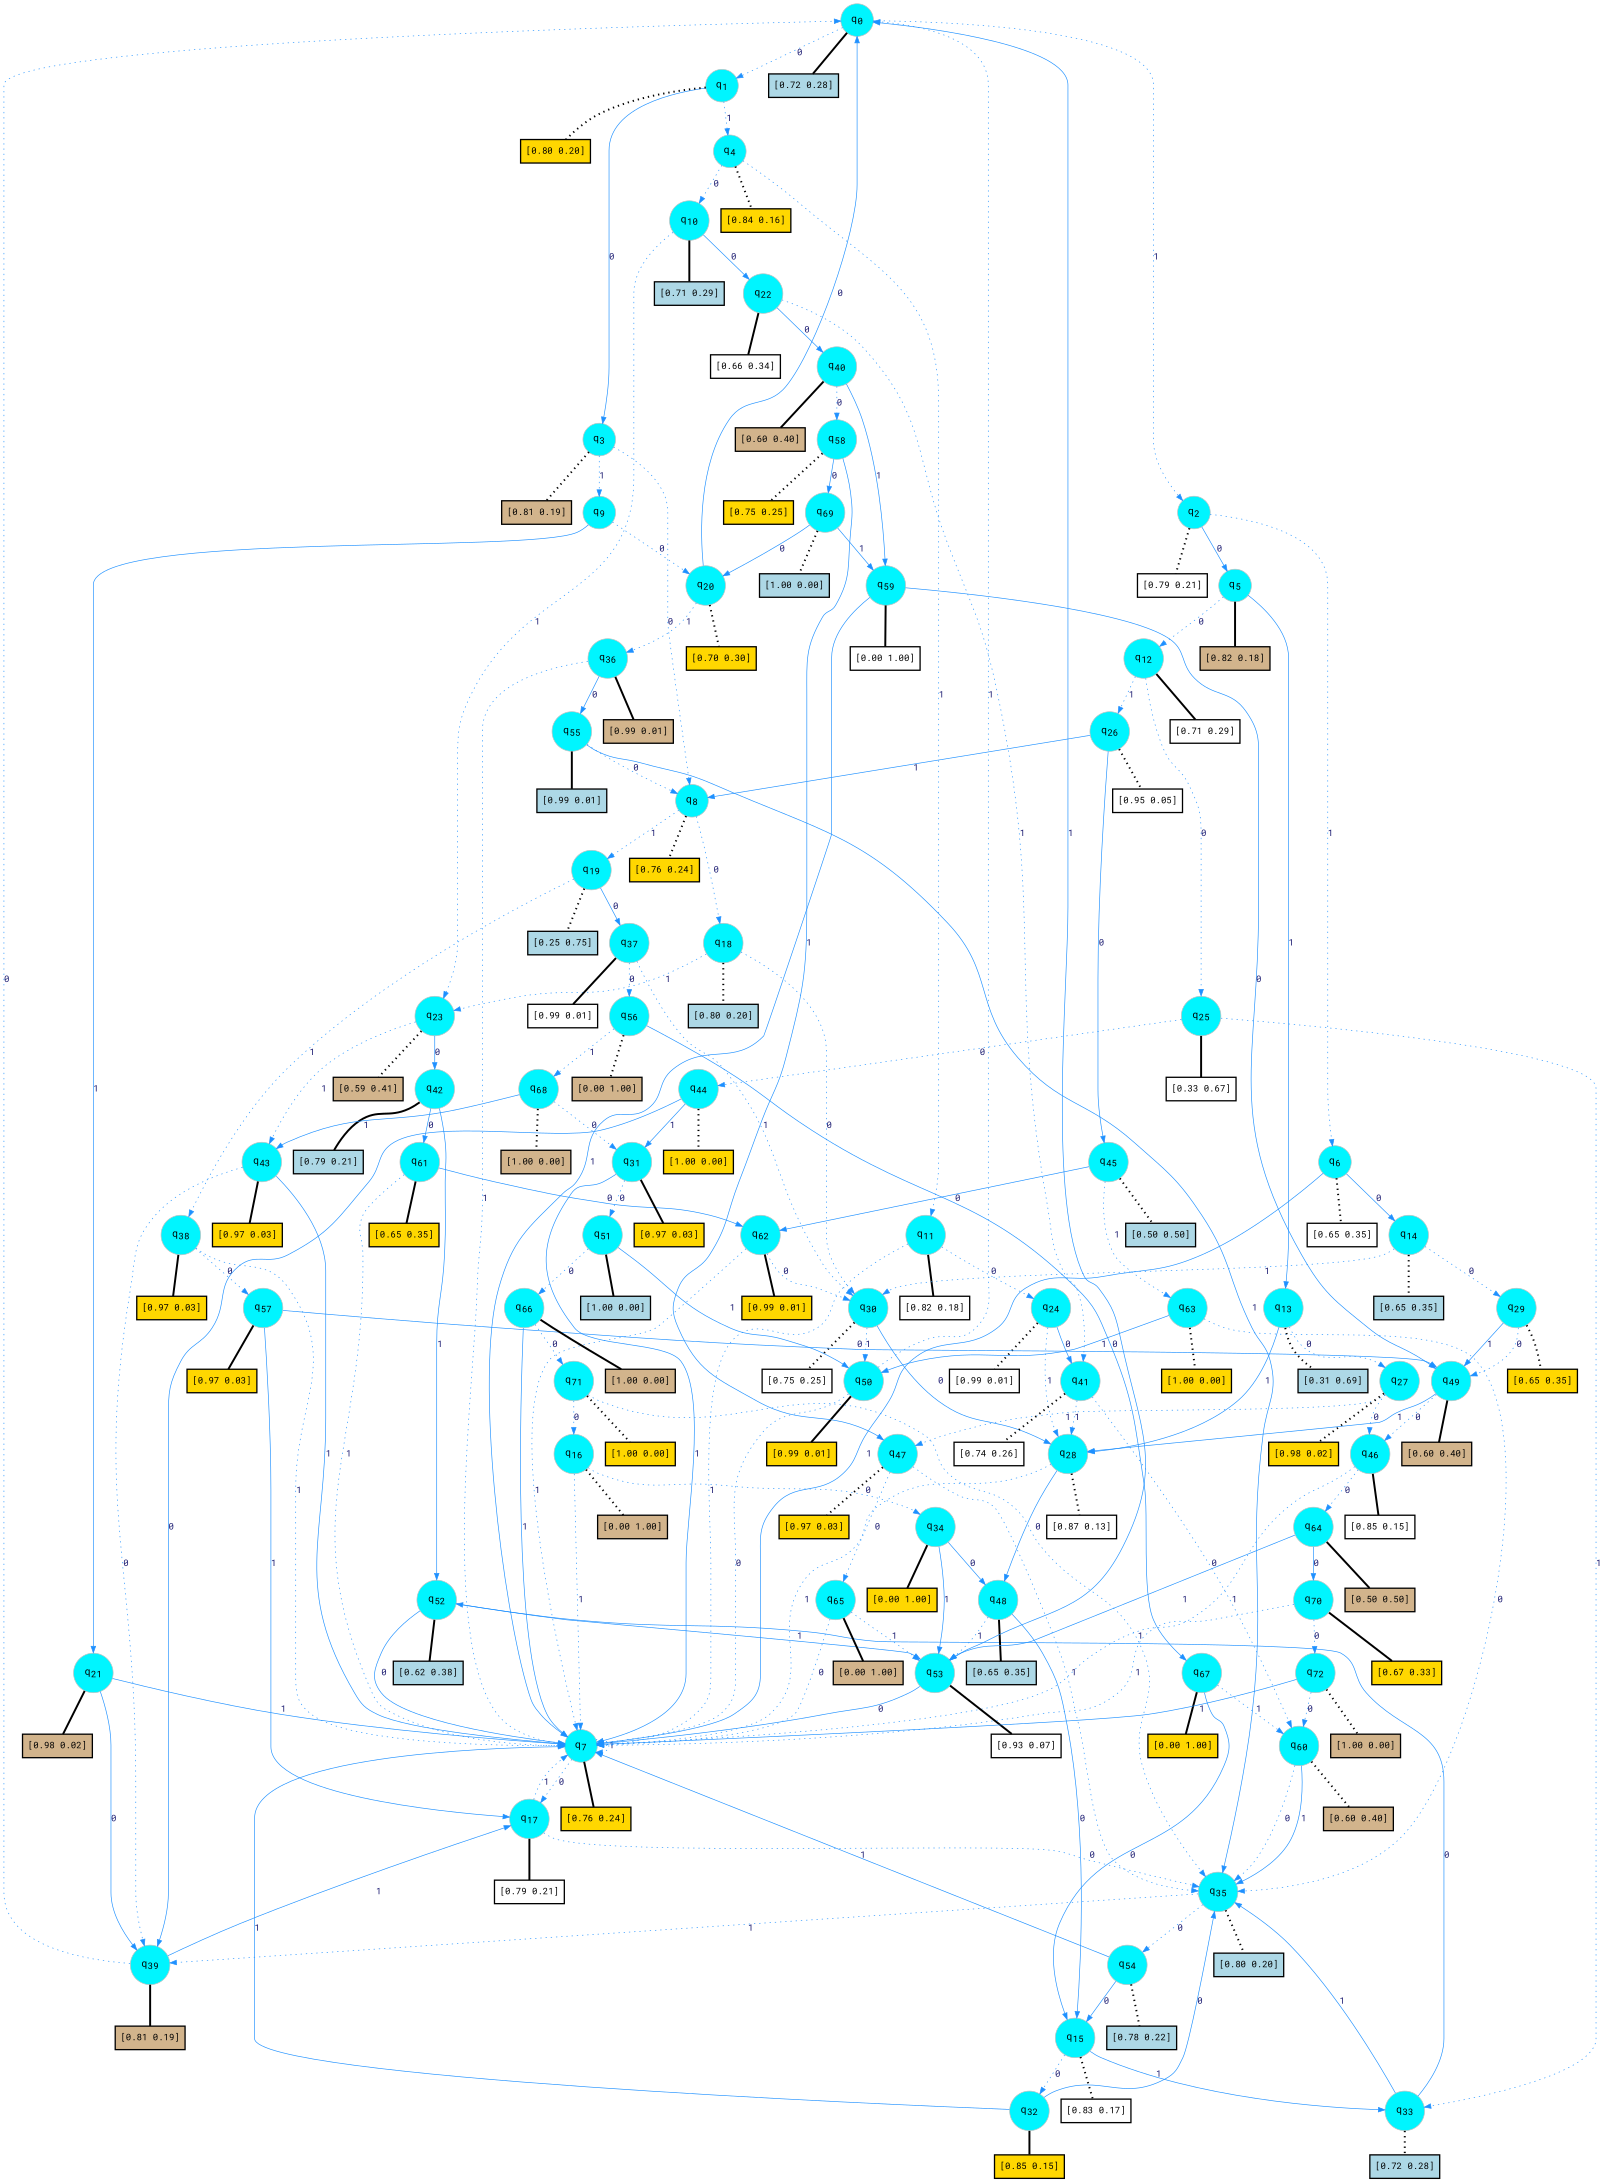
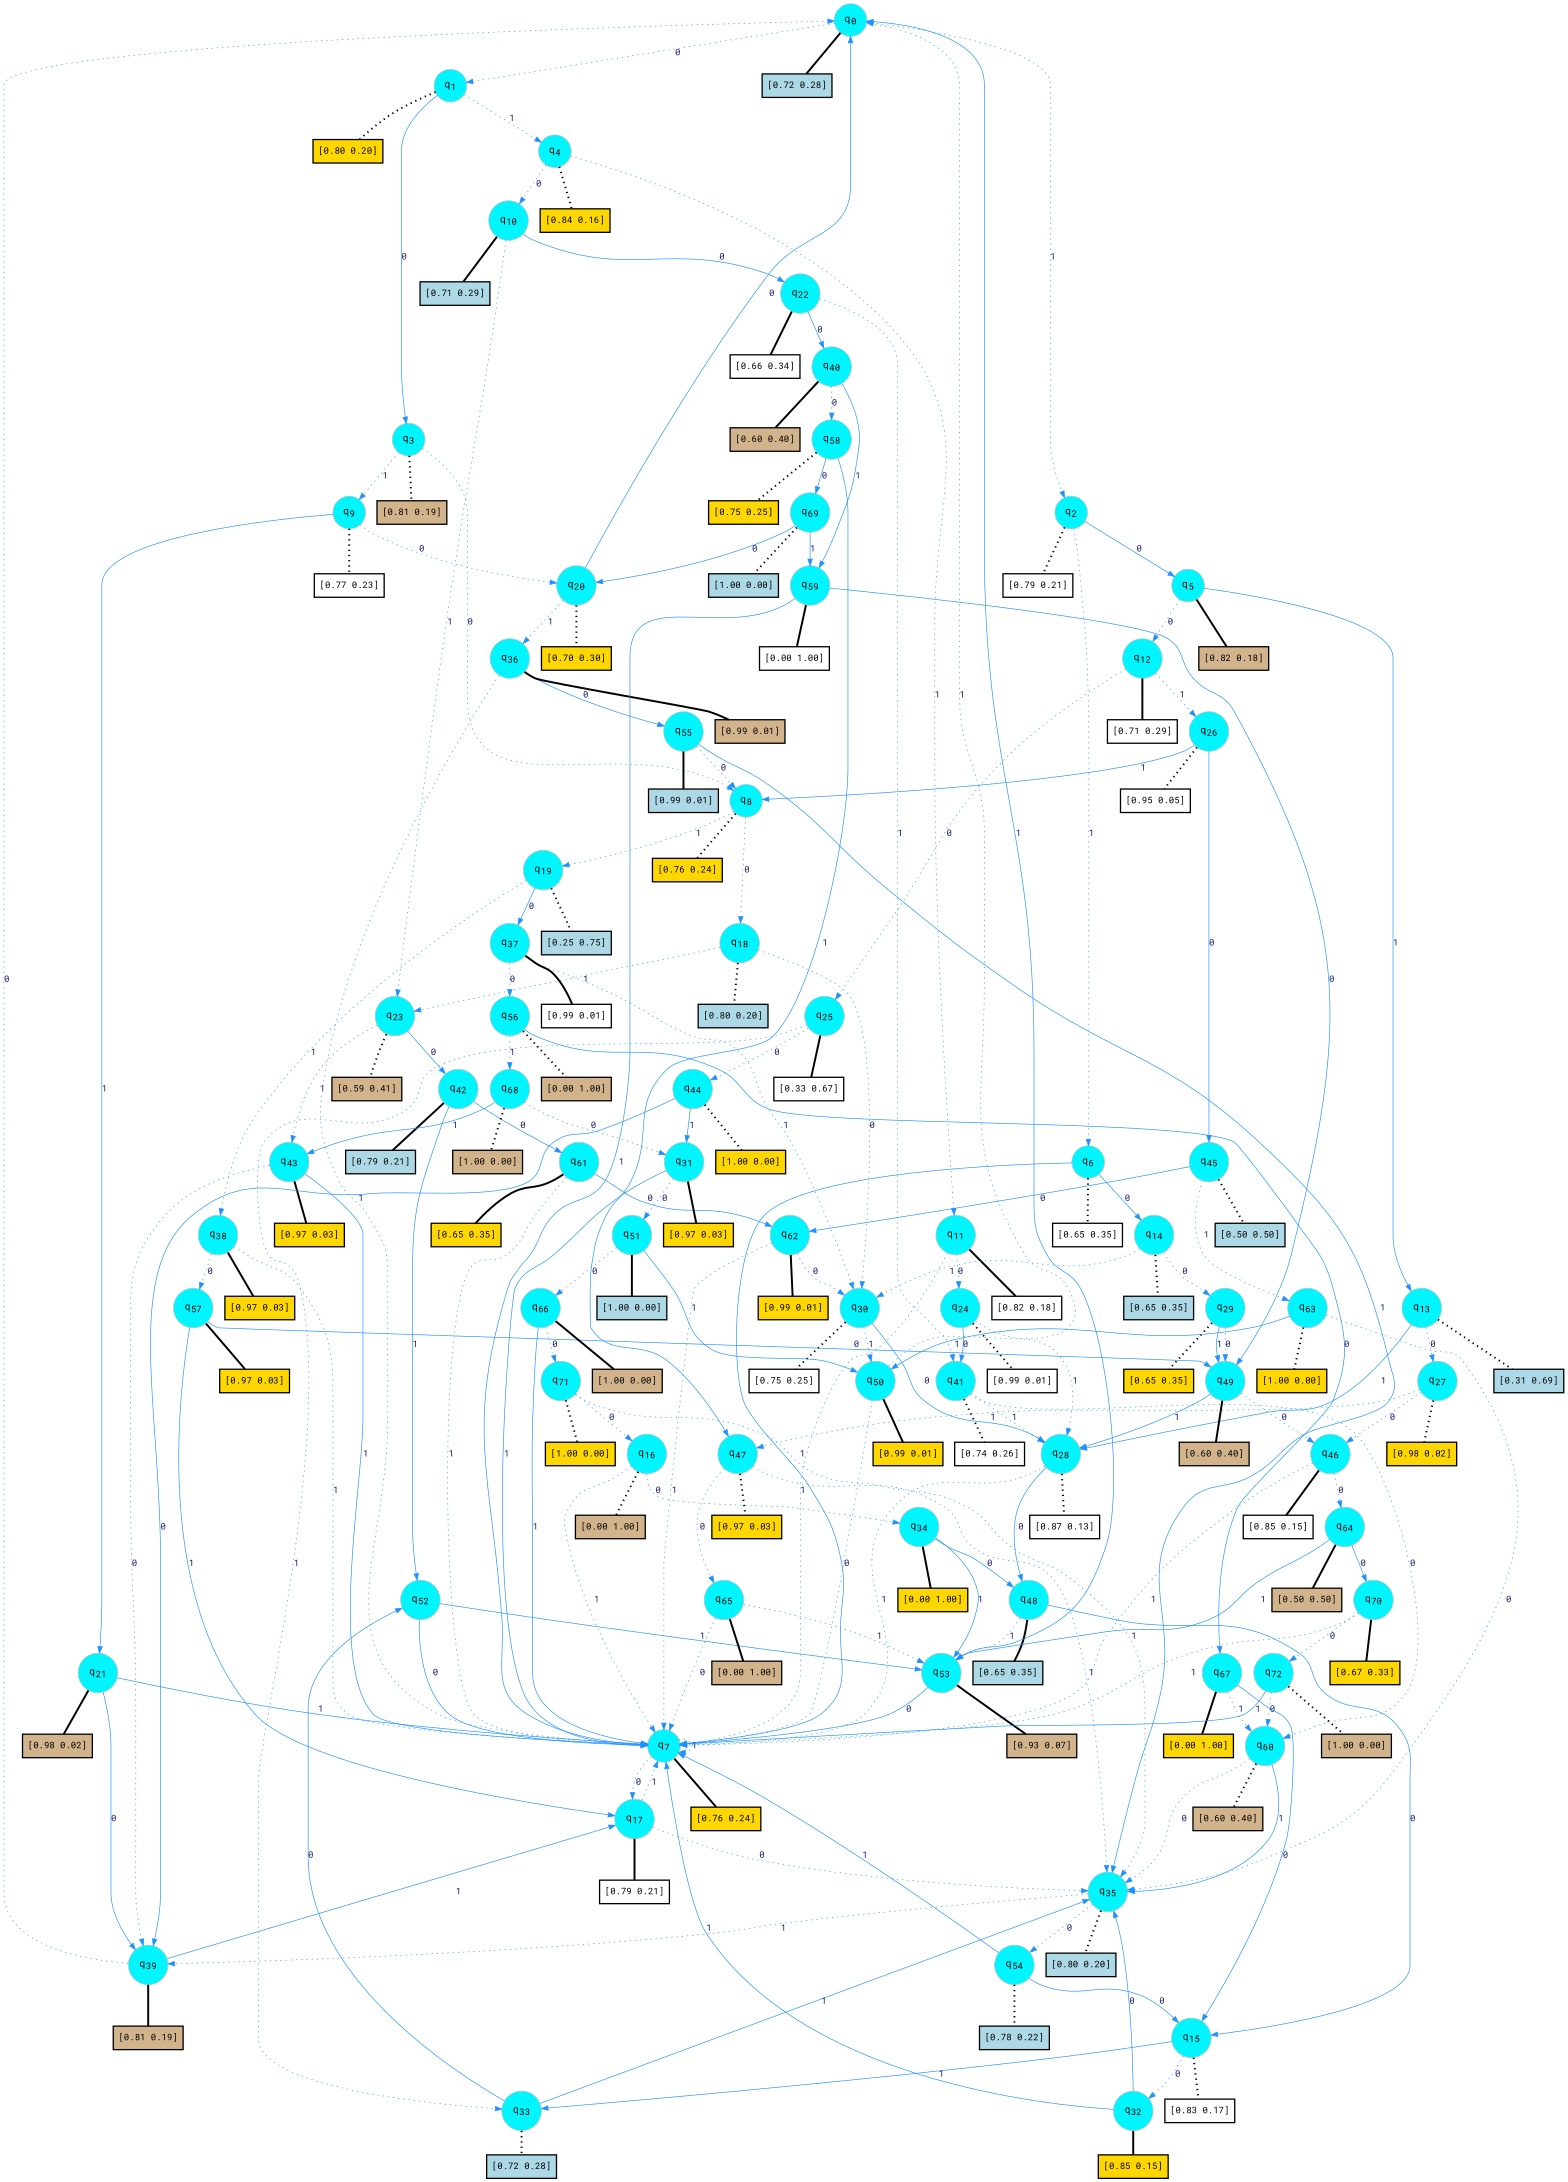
none -> (349, 586)
(428, 1673) -> none
(1026, 1746) -> (1042, 1746)
